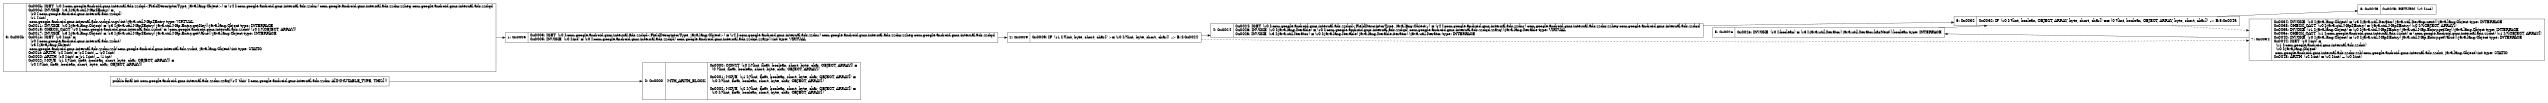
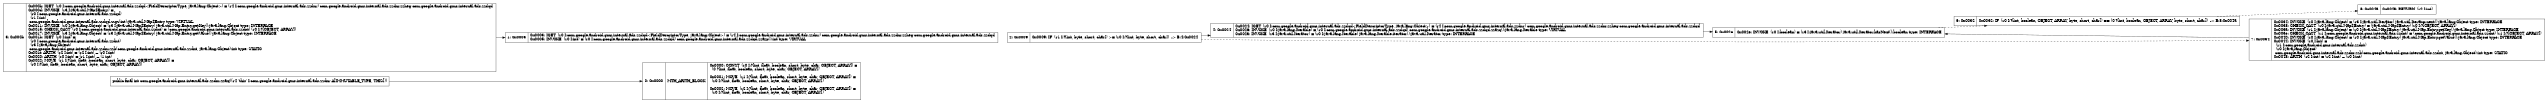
(2286, 14) -> (2286, 14)
(1827, 24) -> (1707, 32)
(1961, 27) -> (1961, 27)
(2209, 28) -> none
(1001, 38) -> none
(2298, 41) -> (2301, 41)
